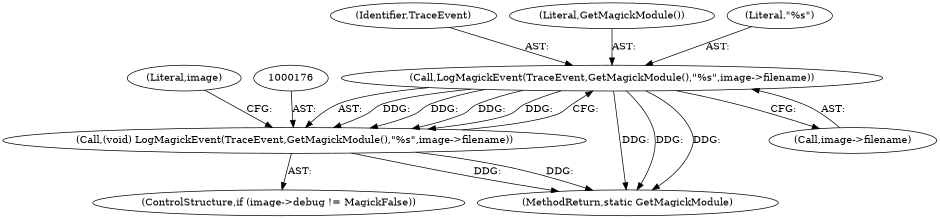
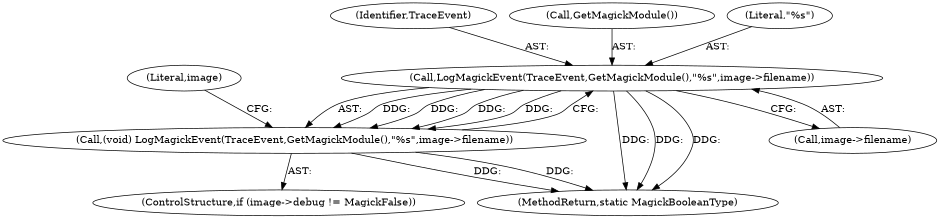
(612, 16) -> (612, 16)
(291, 78) -> none
(628, 203) -> (628, 203)
